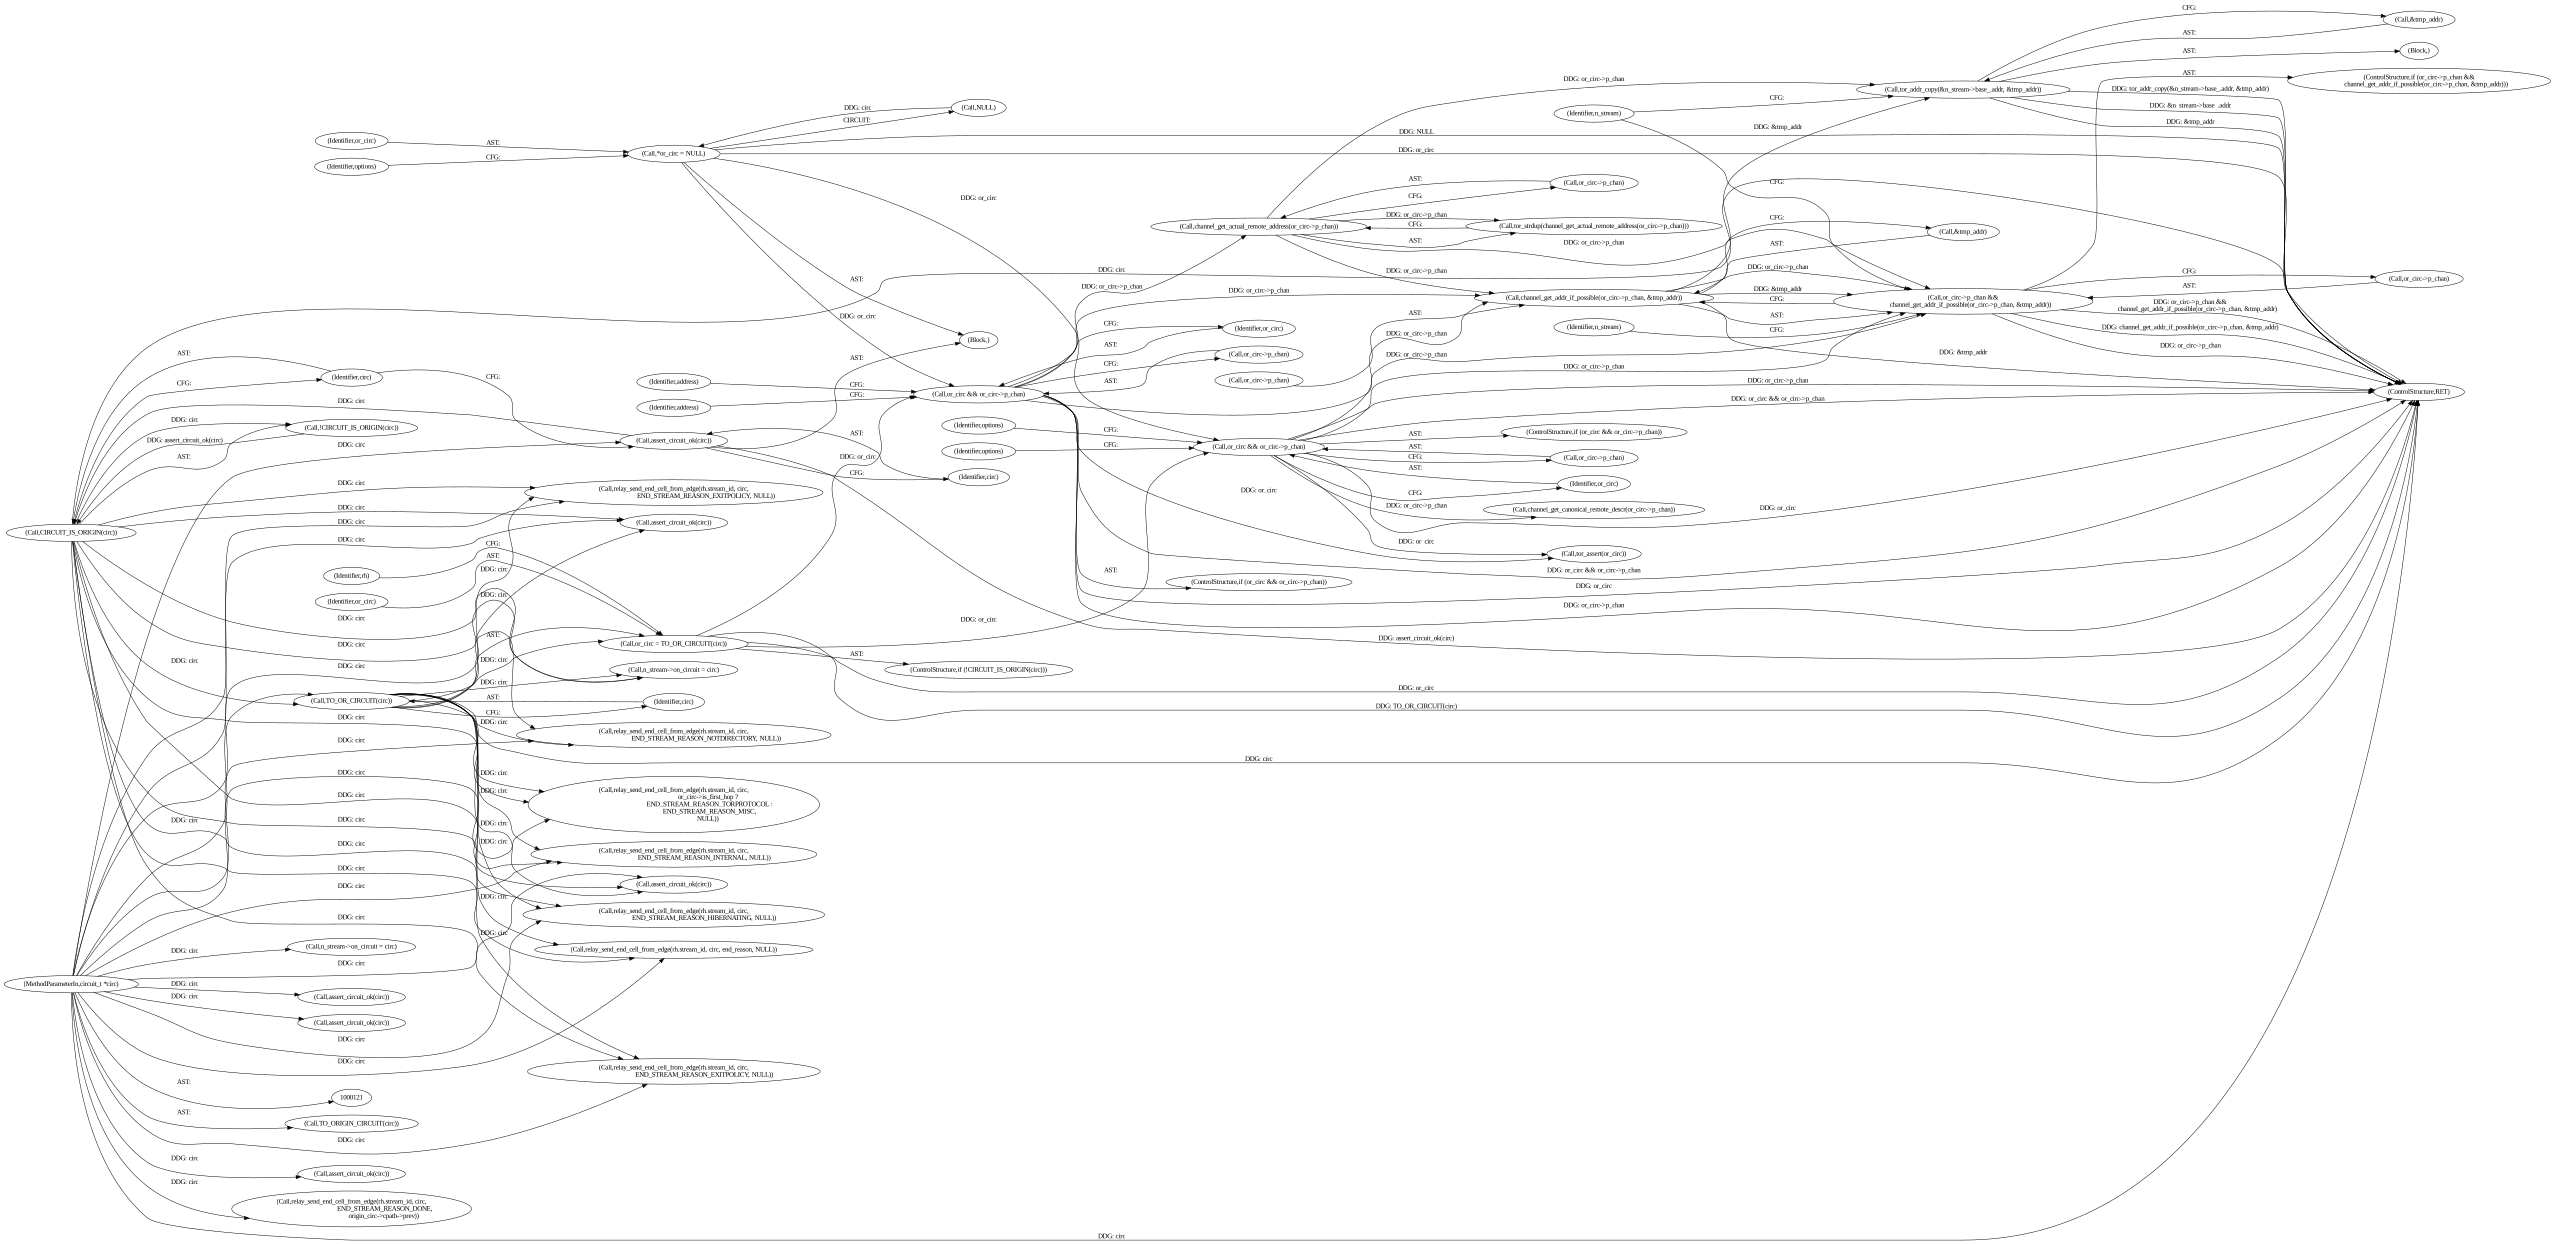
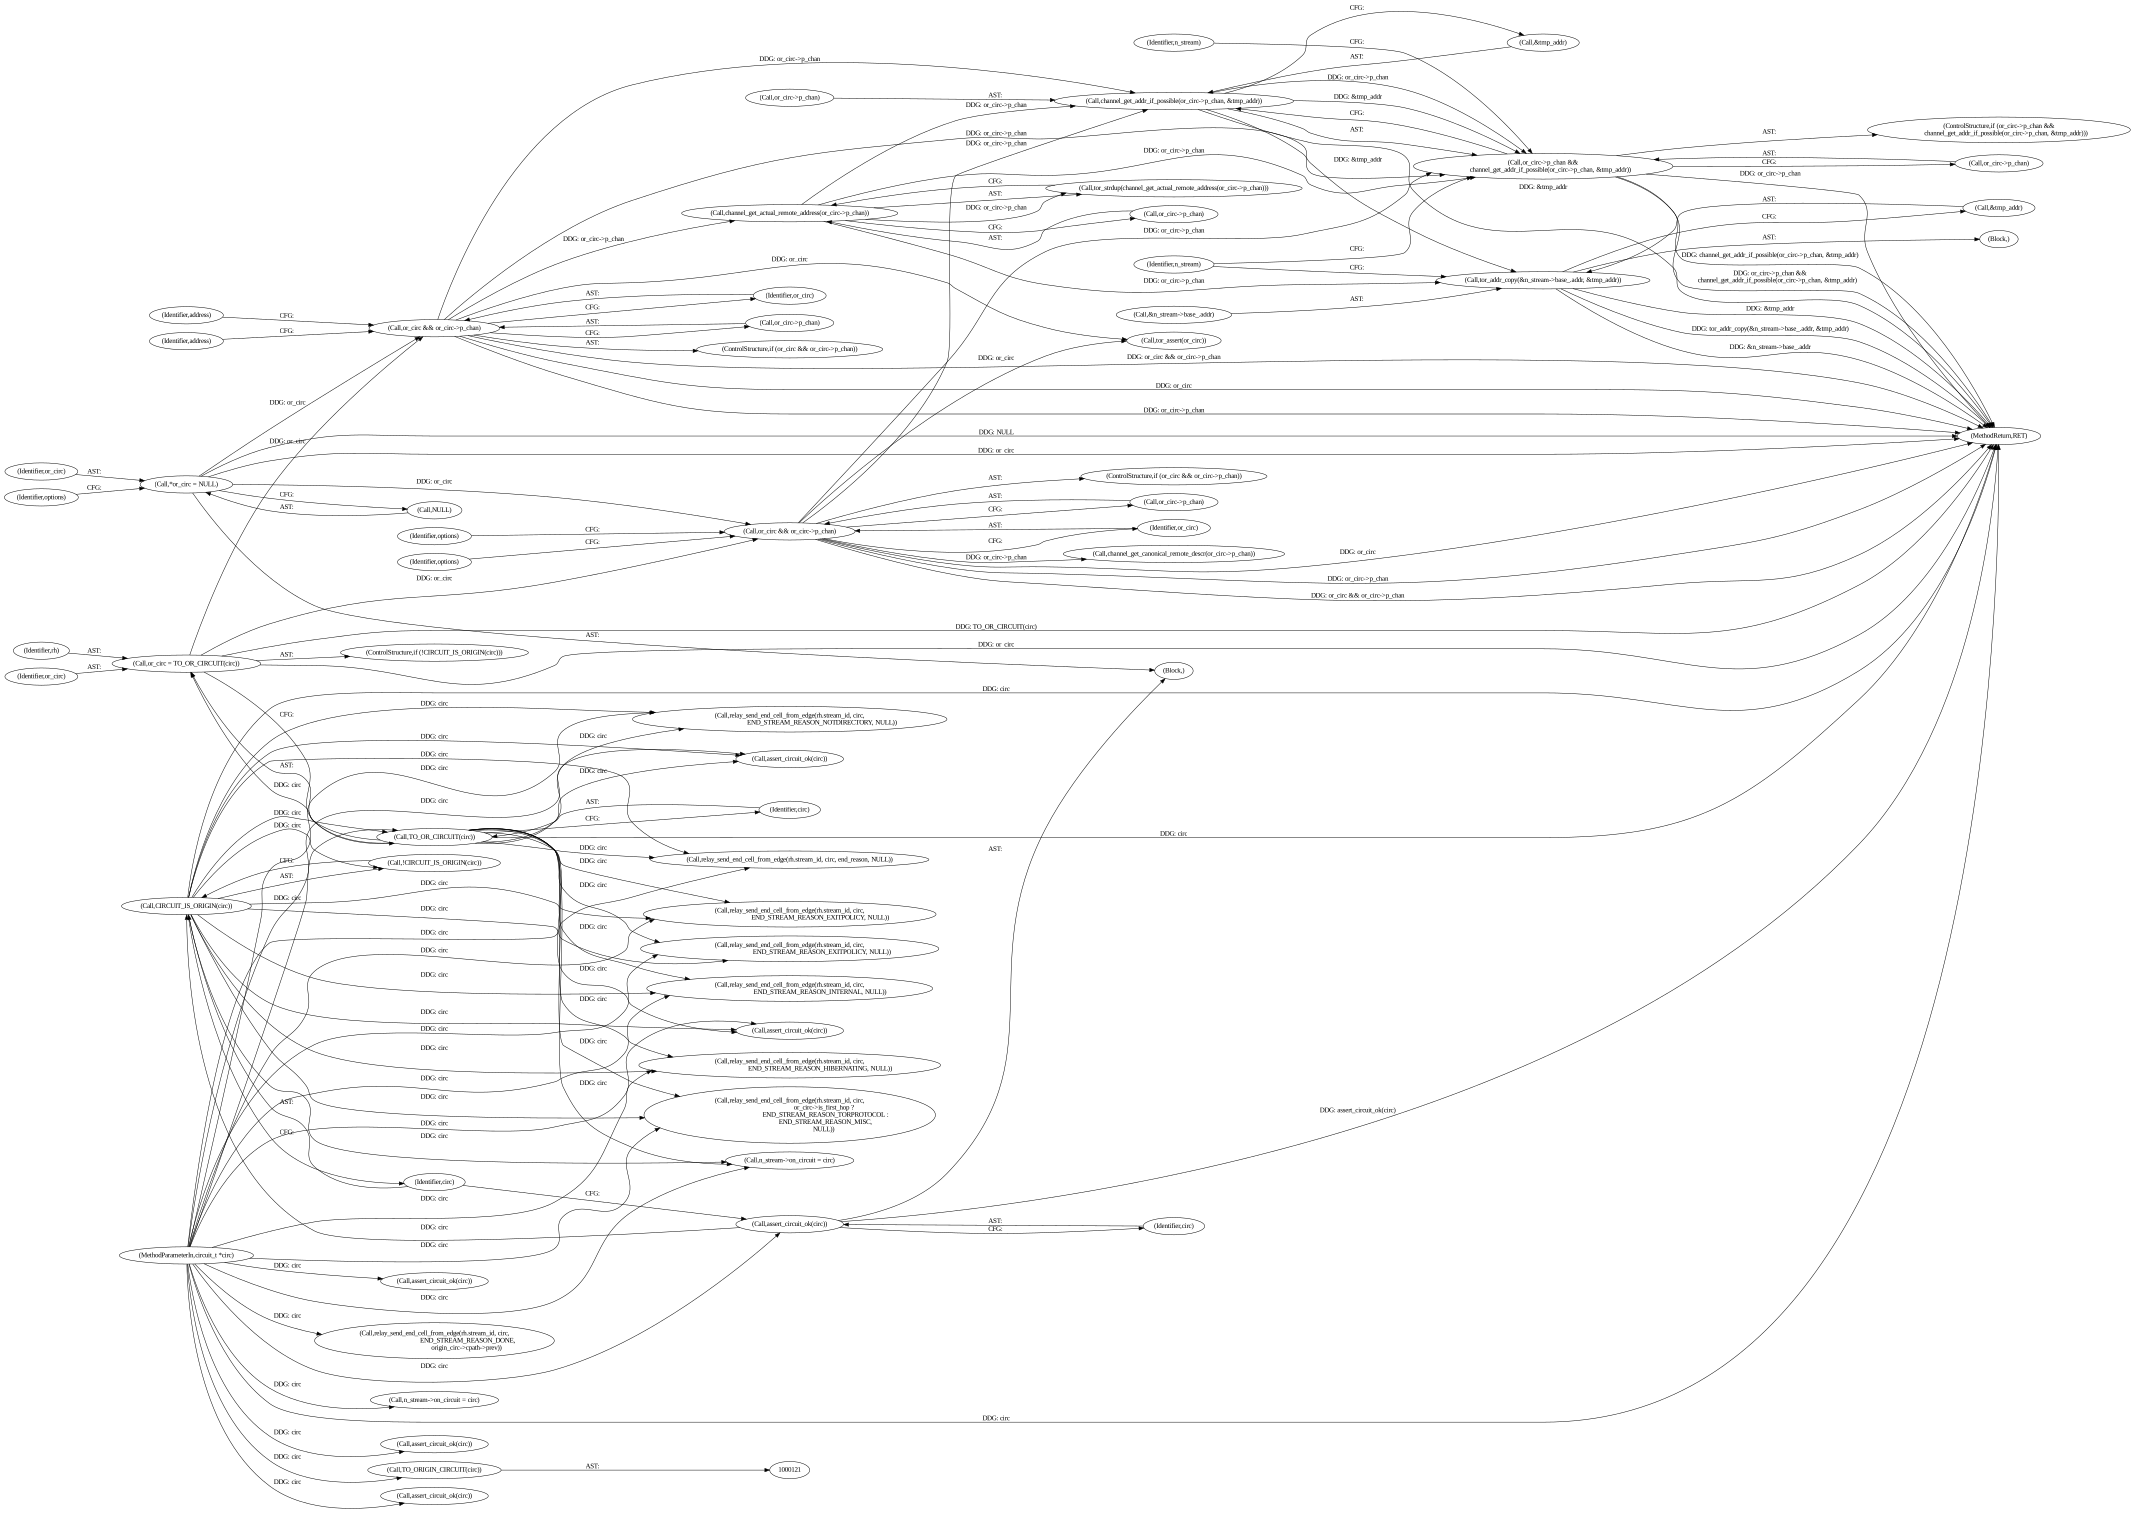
(858, 108) -> (288, 507)
(858, 121) -> (288, 495)
none -> (1174, 315)
(2419, 392) -> (1999, 436)
(185, 441) -> (288, 861)
(494, 544) -> (95, 651)
none -> (308, 764)
(178, 1098) -> (633, 1470)
(185, 1112) -> (288, 1457)
